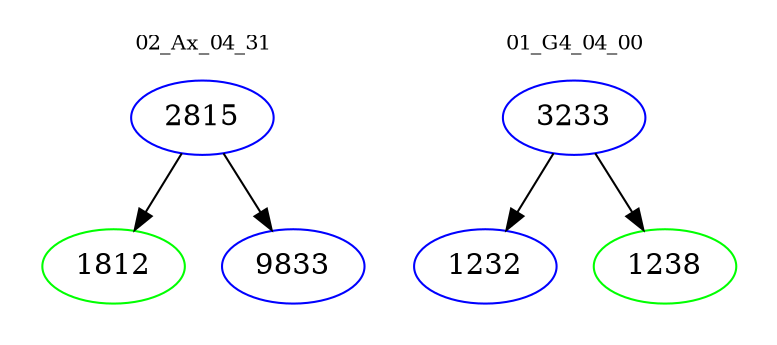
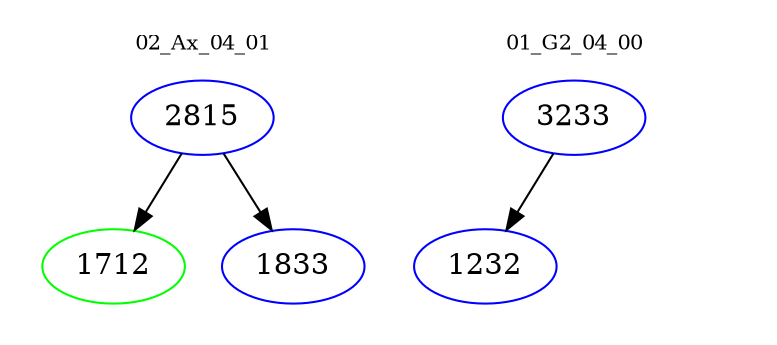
(203, 44) -> (203, 44)
(575, 44) -> (575, 44)
(114, 266) -> (114, 266)
(293, 266) -> (293, 266)
(665, 266) -> none
